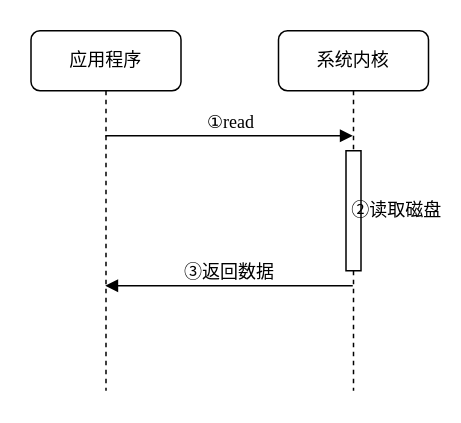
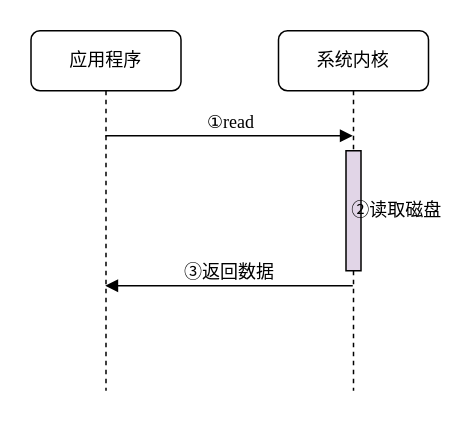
(353, 211) -> (353, 211)
